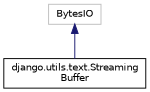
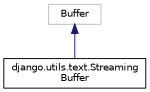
(75, 14) -> (75, 14)
